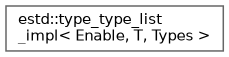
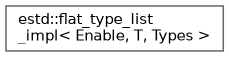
(115, 28) -> (115, 28)
